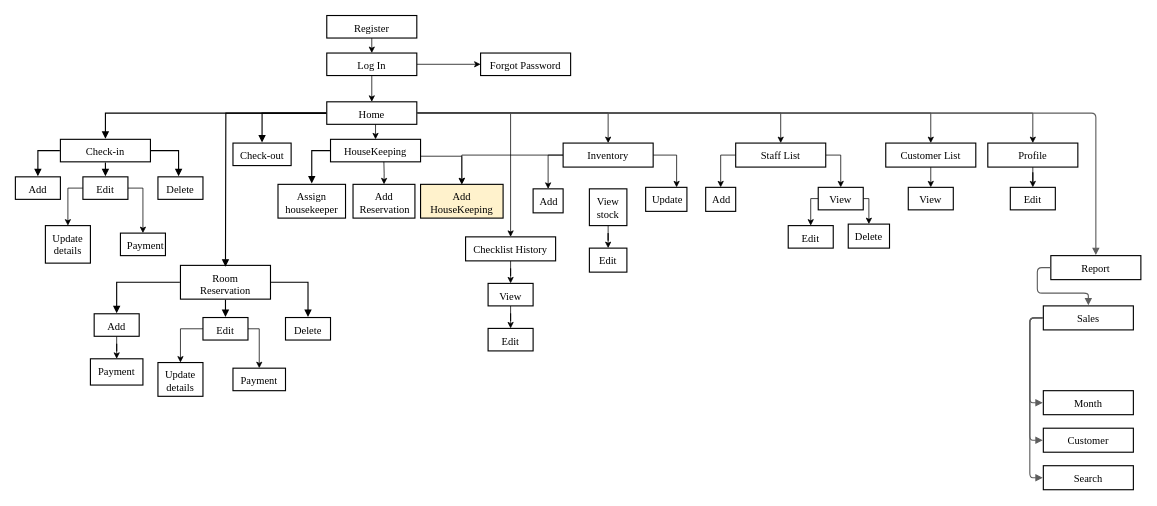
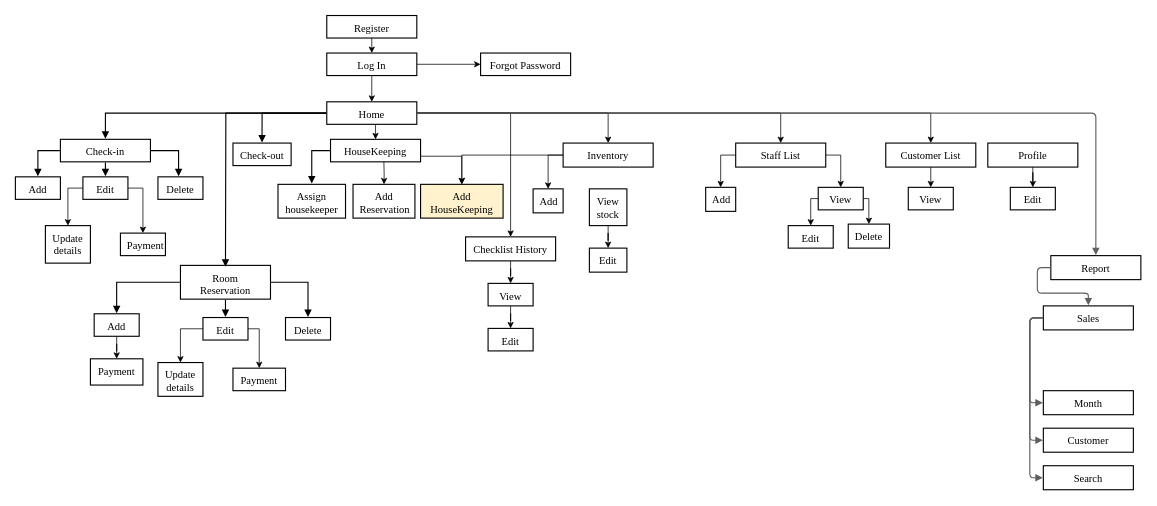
(1032, 126) -> none
(676, 167) -> none
(666, 199) -> none
